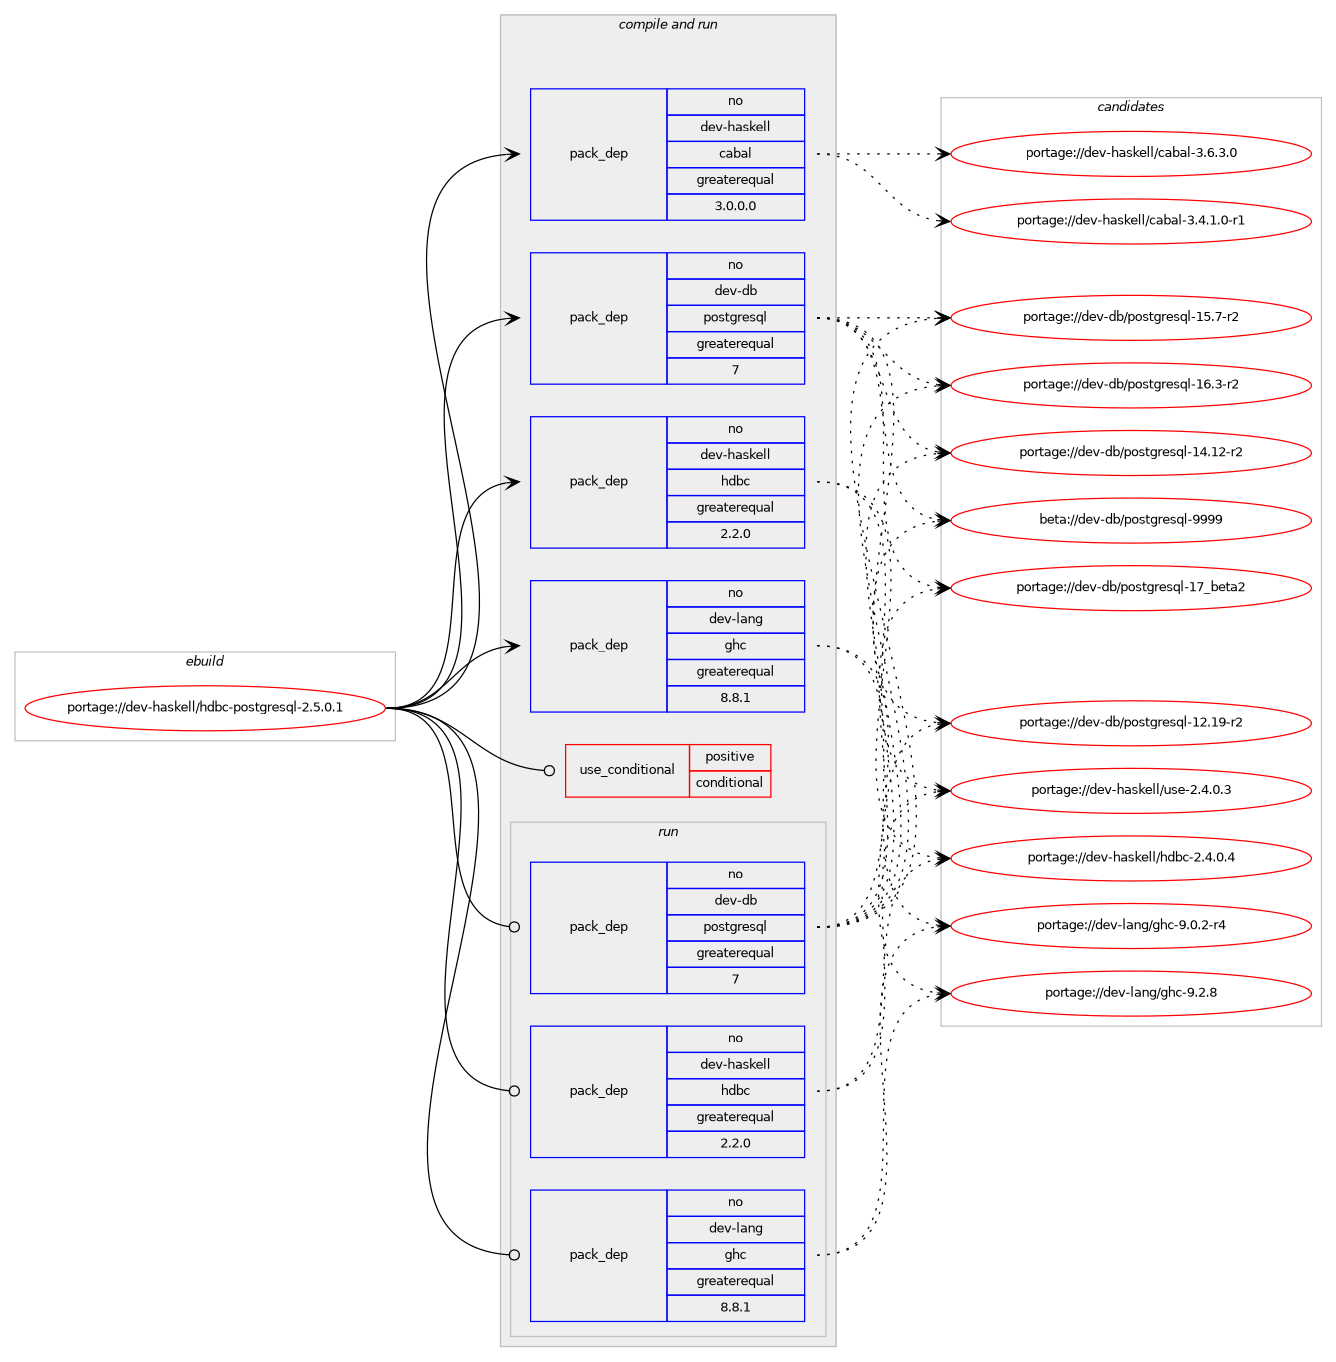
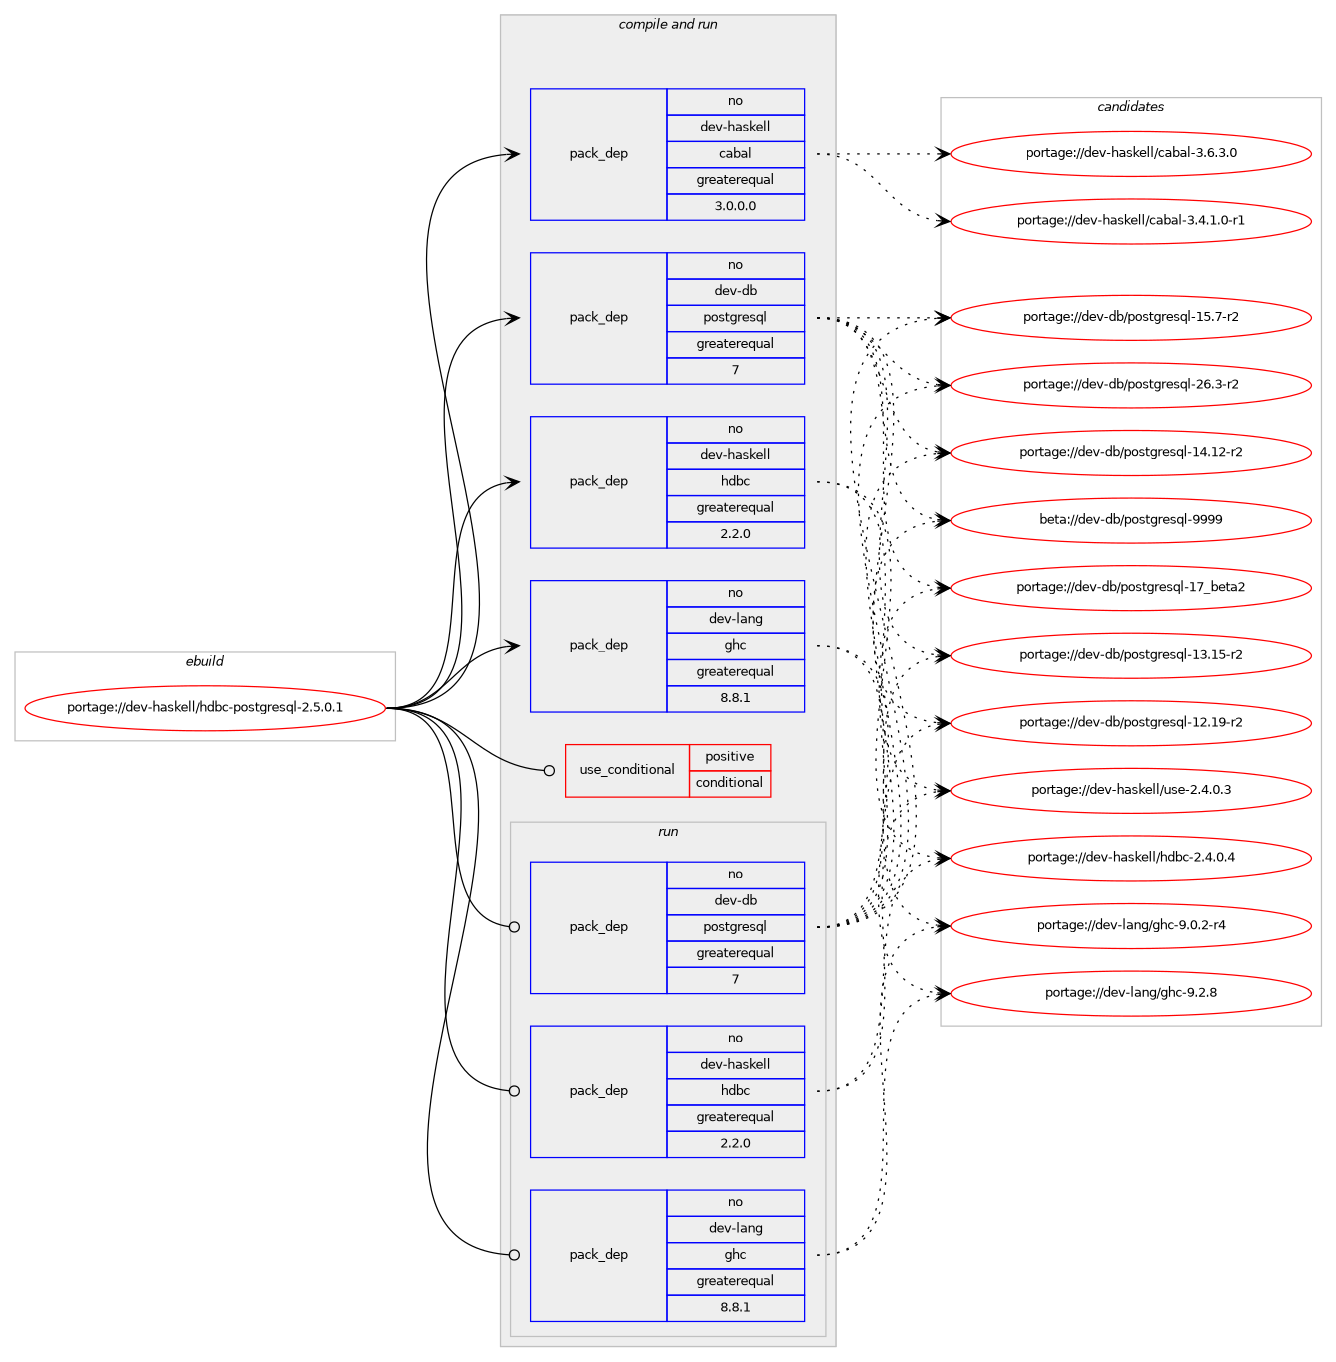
(1131, 385) -> (1131, 385)
none -> (1131, 656)
